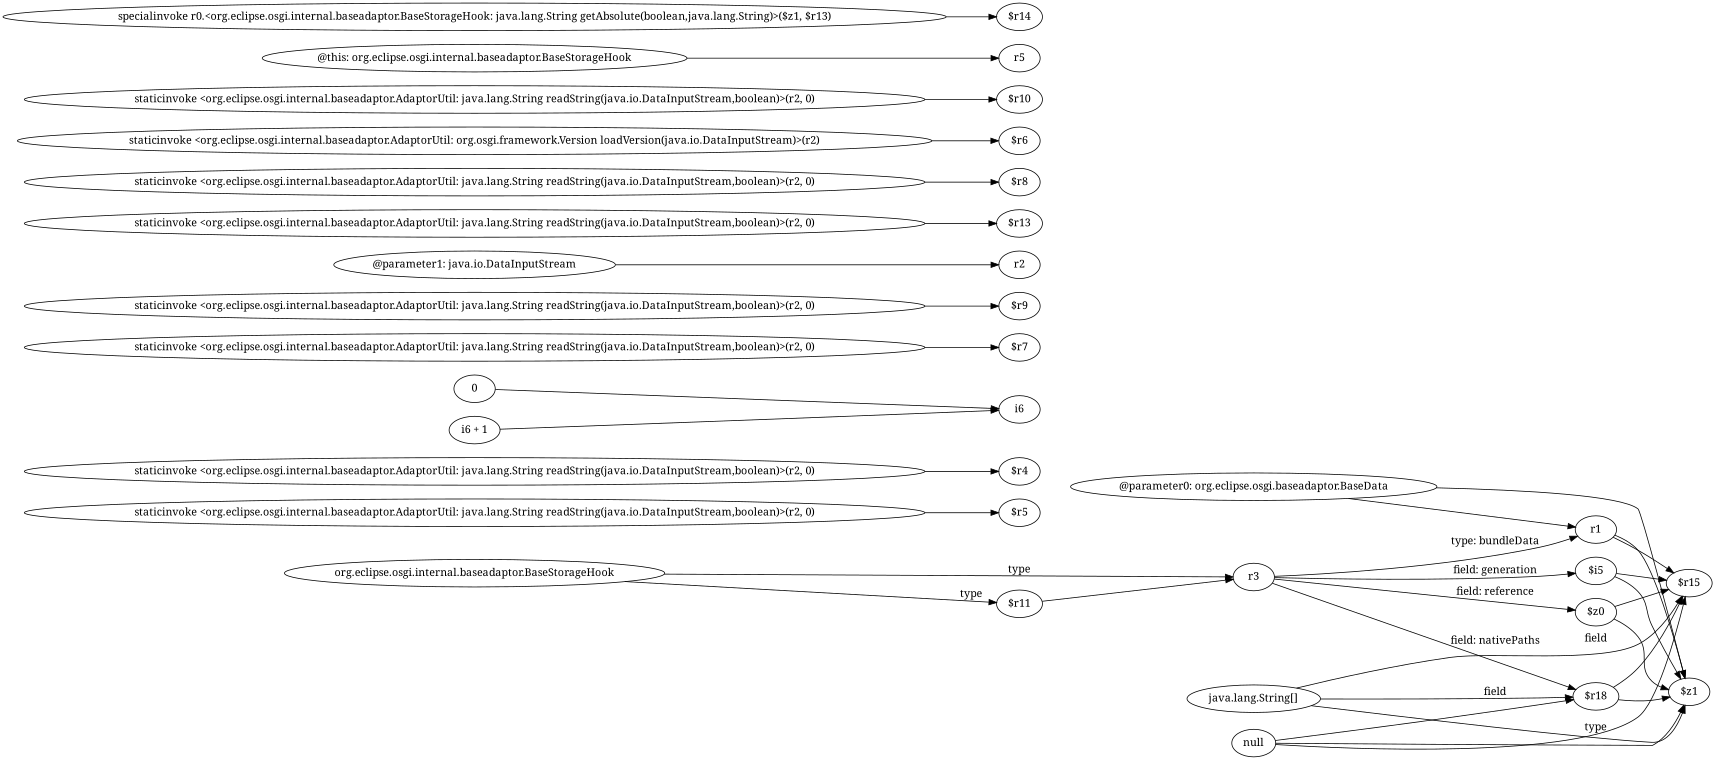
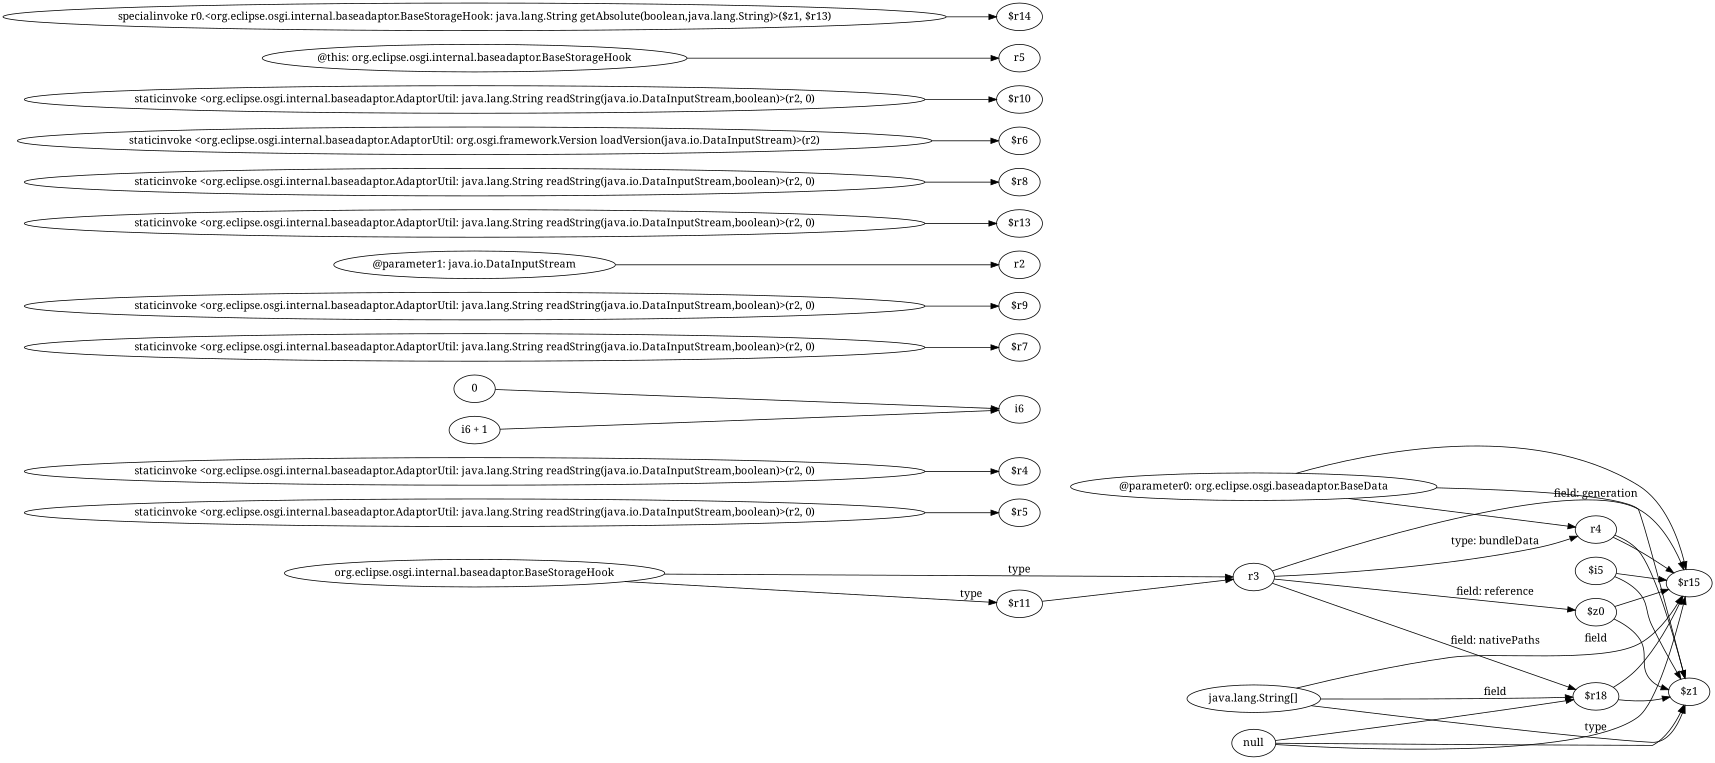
none -> (1515, 448)
(1596, 530) -> (1596, 530)
(1421, 579) -> (1498, 510)
